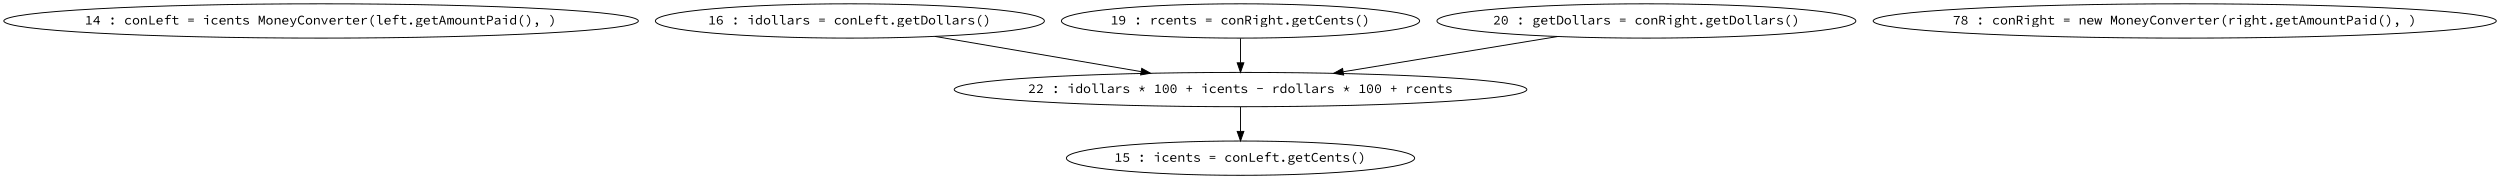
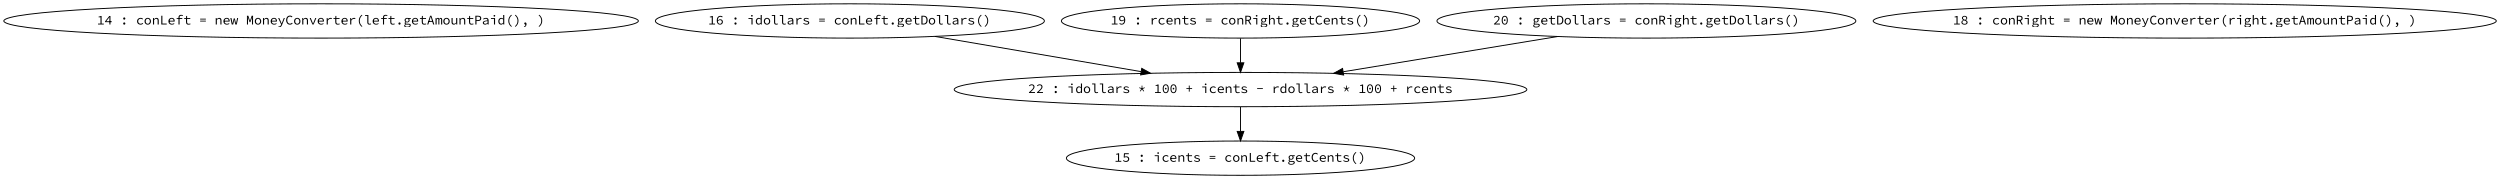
(321, 21) -> (321, 21)
(2185, 21) -> (2185, 21)
